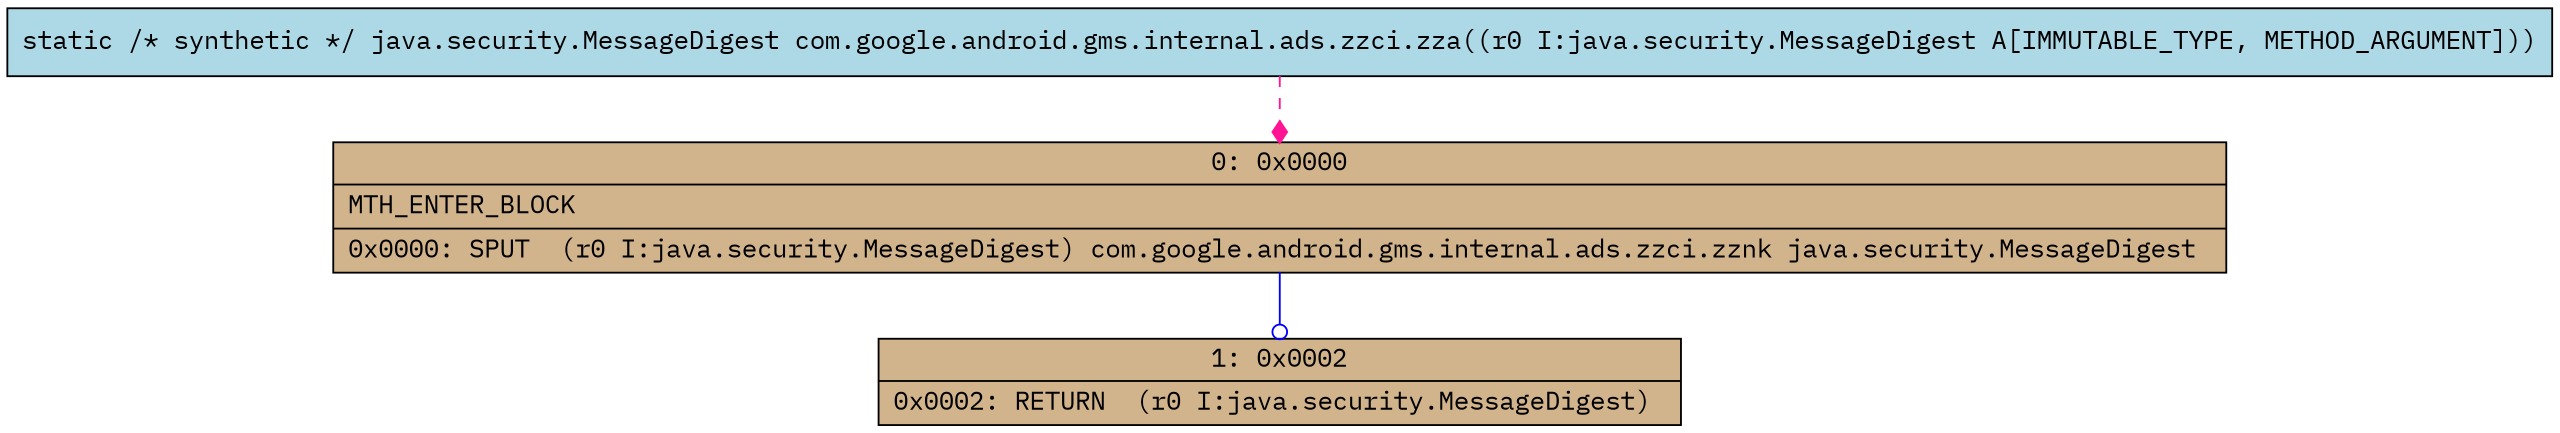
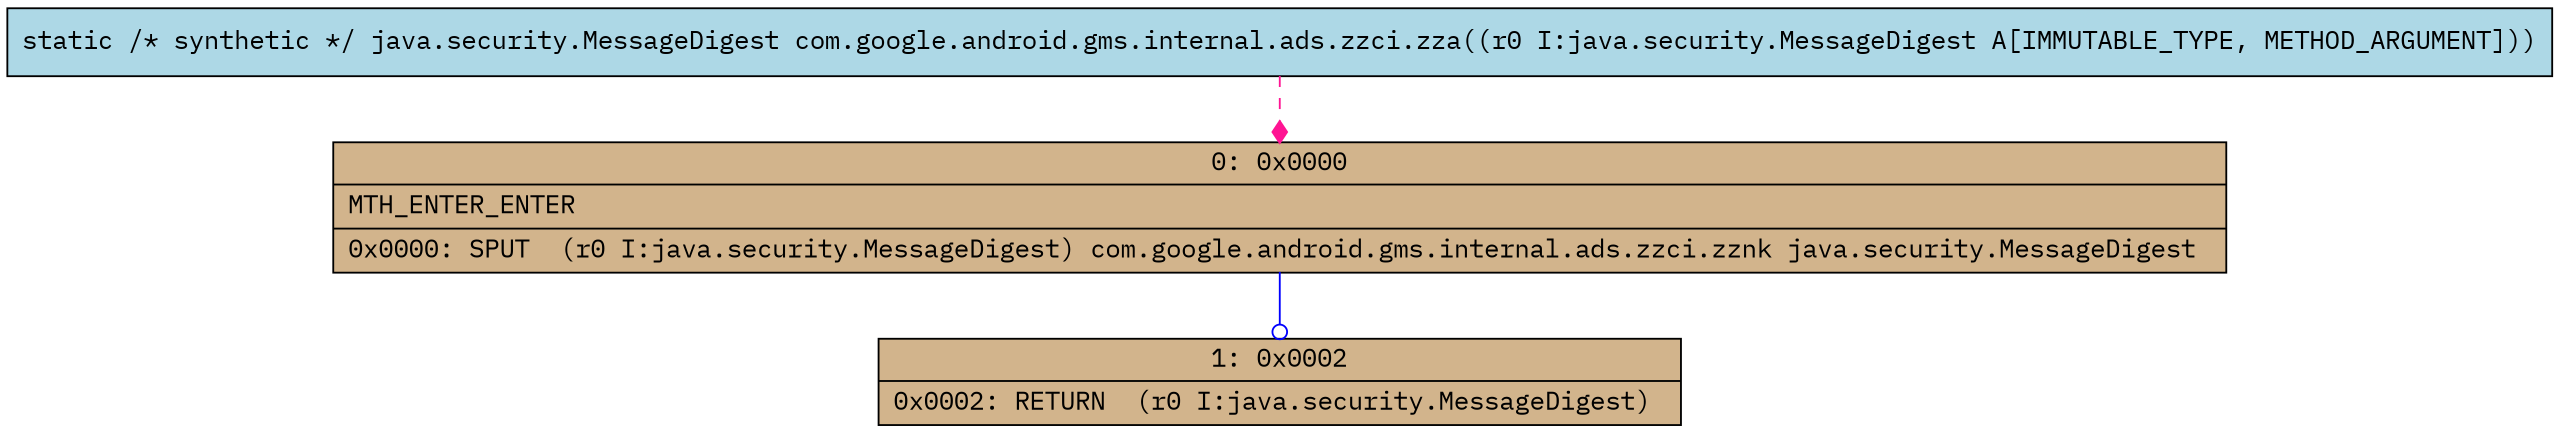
(462, 206) -> (462, 206)
